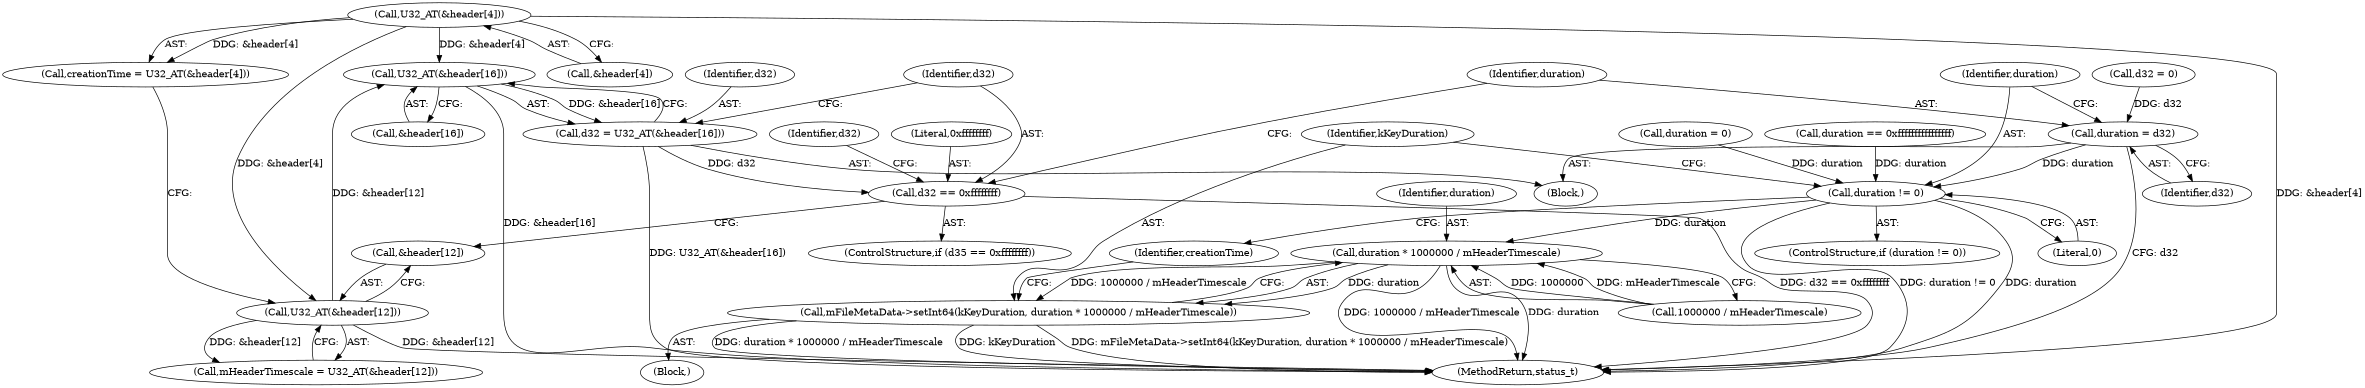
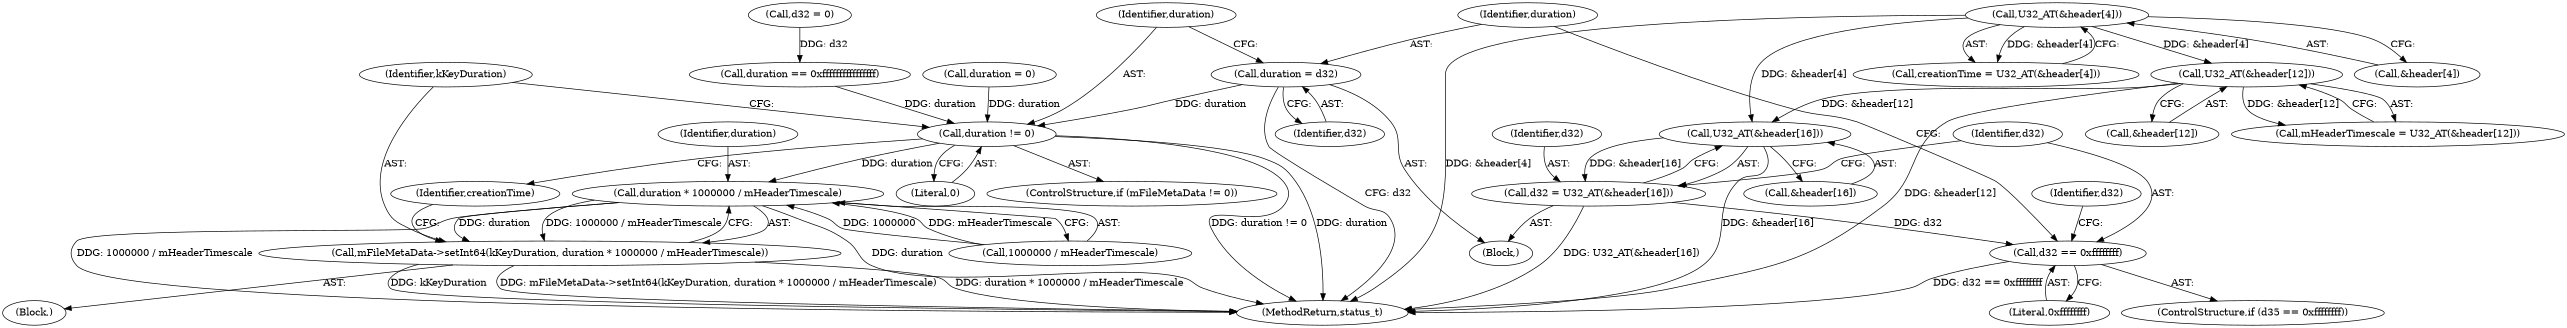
(2134, 101) -> (800, 41)
(683, 224) -> (2078, 282)
(168, 227) -> (2089, 54)
(1877, 253) -> (1132, 194)
